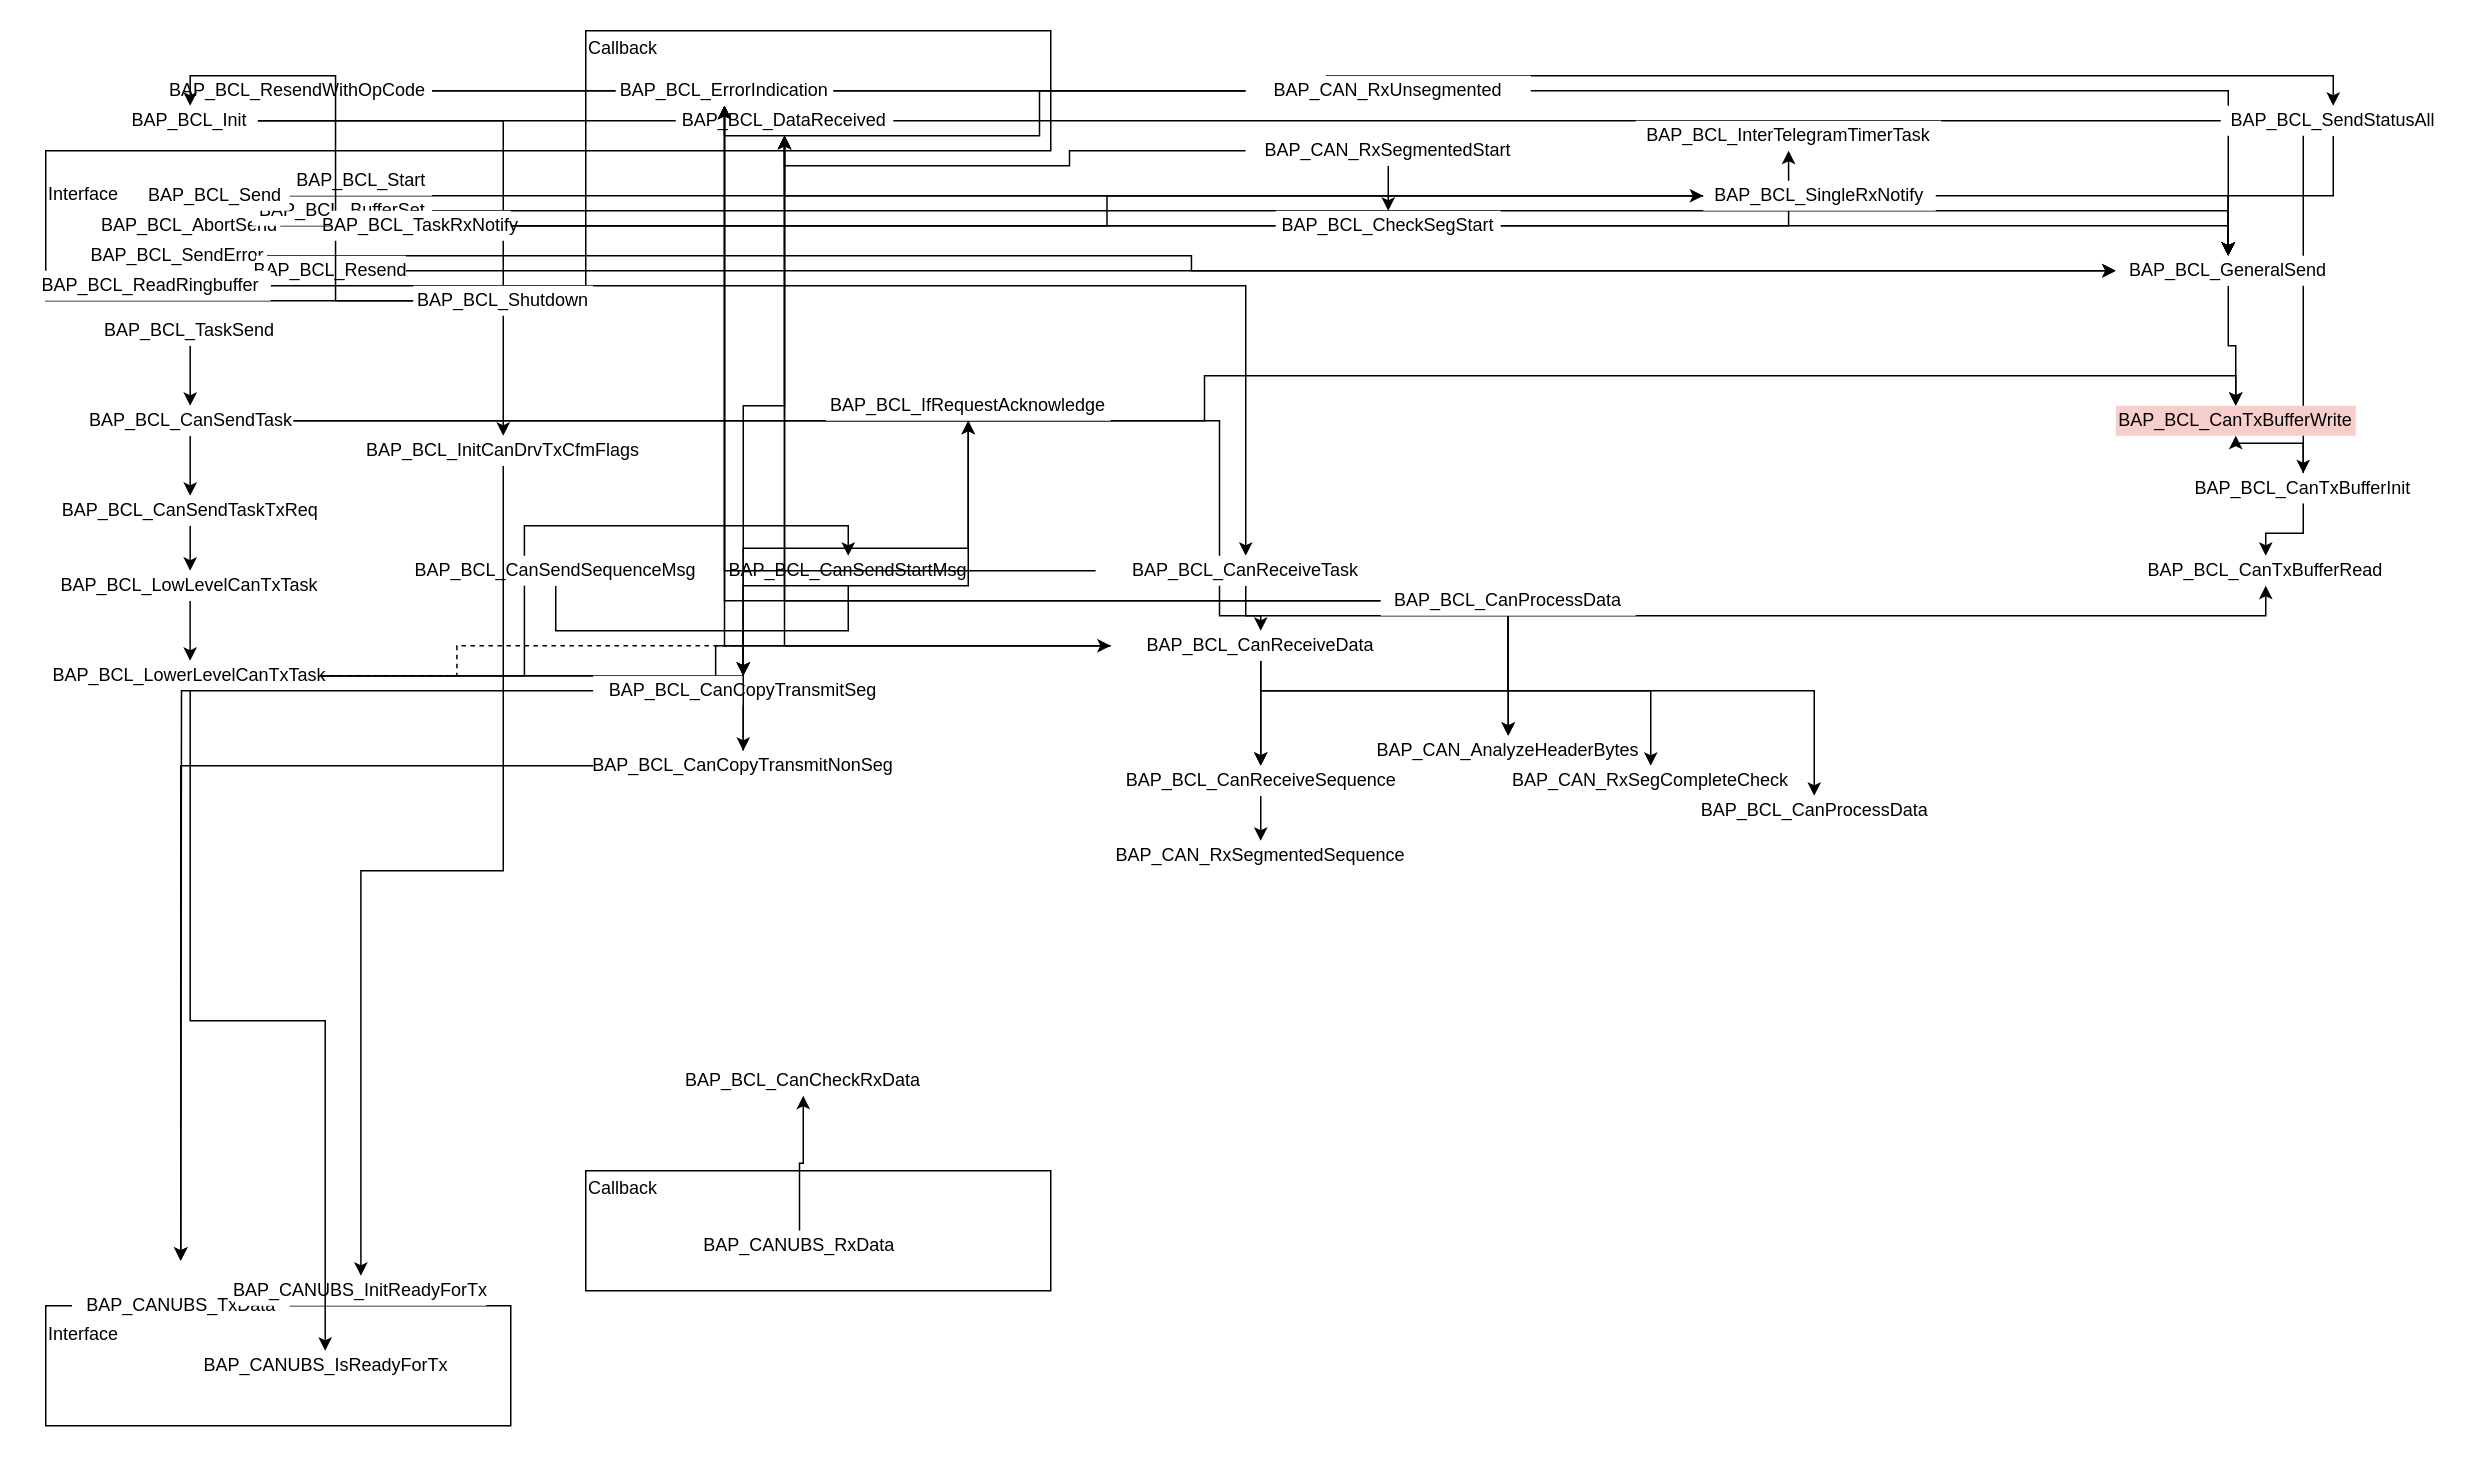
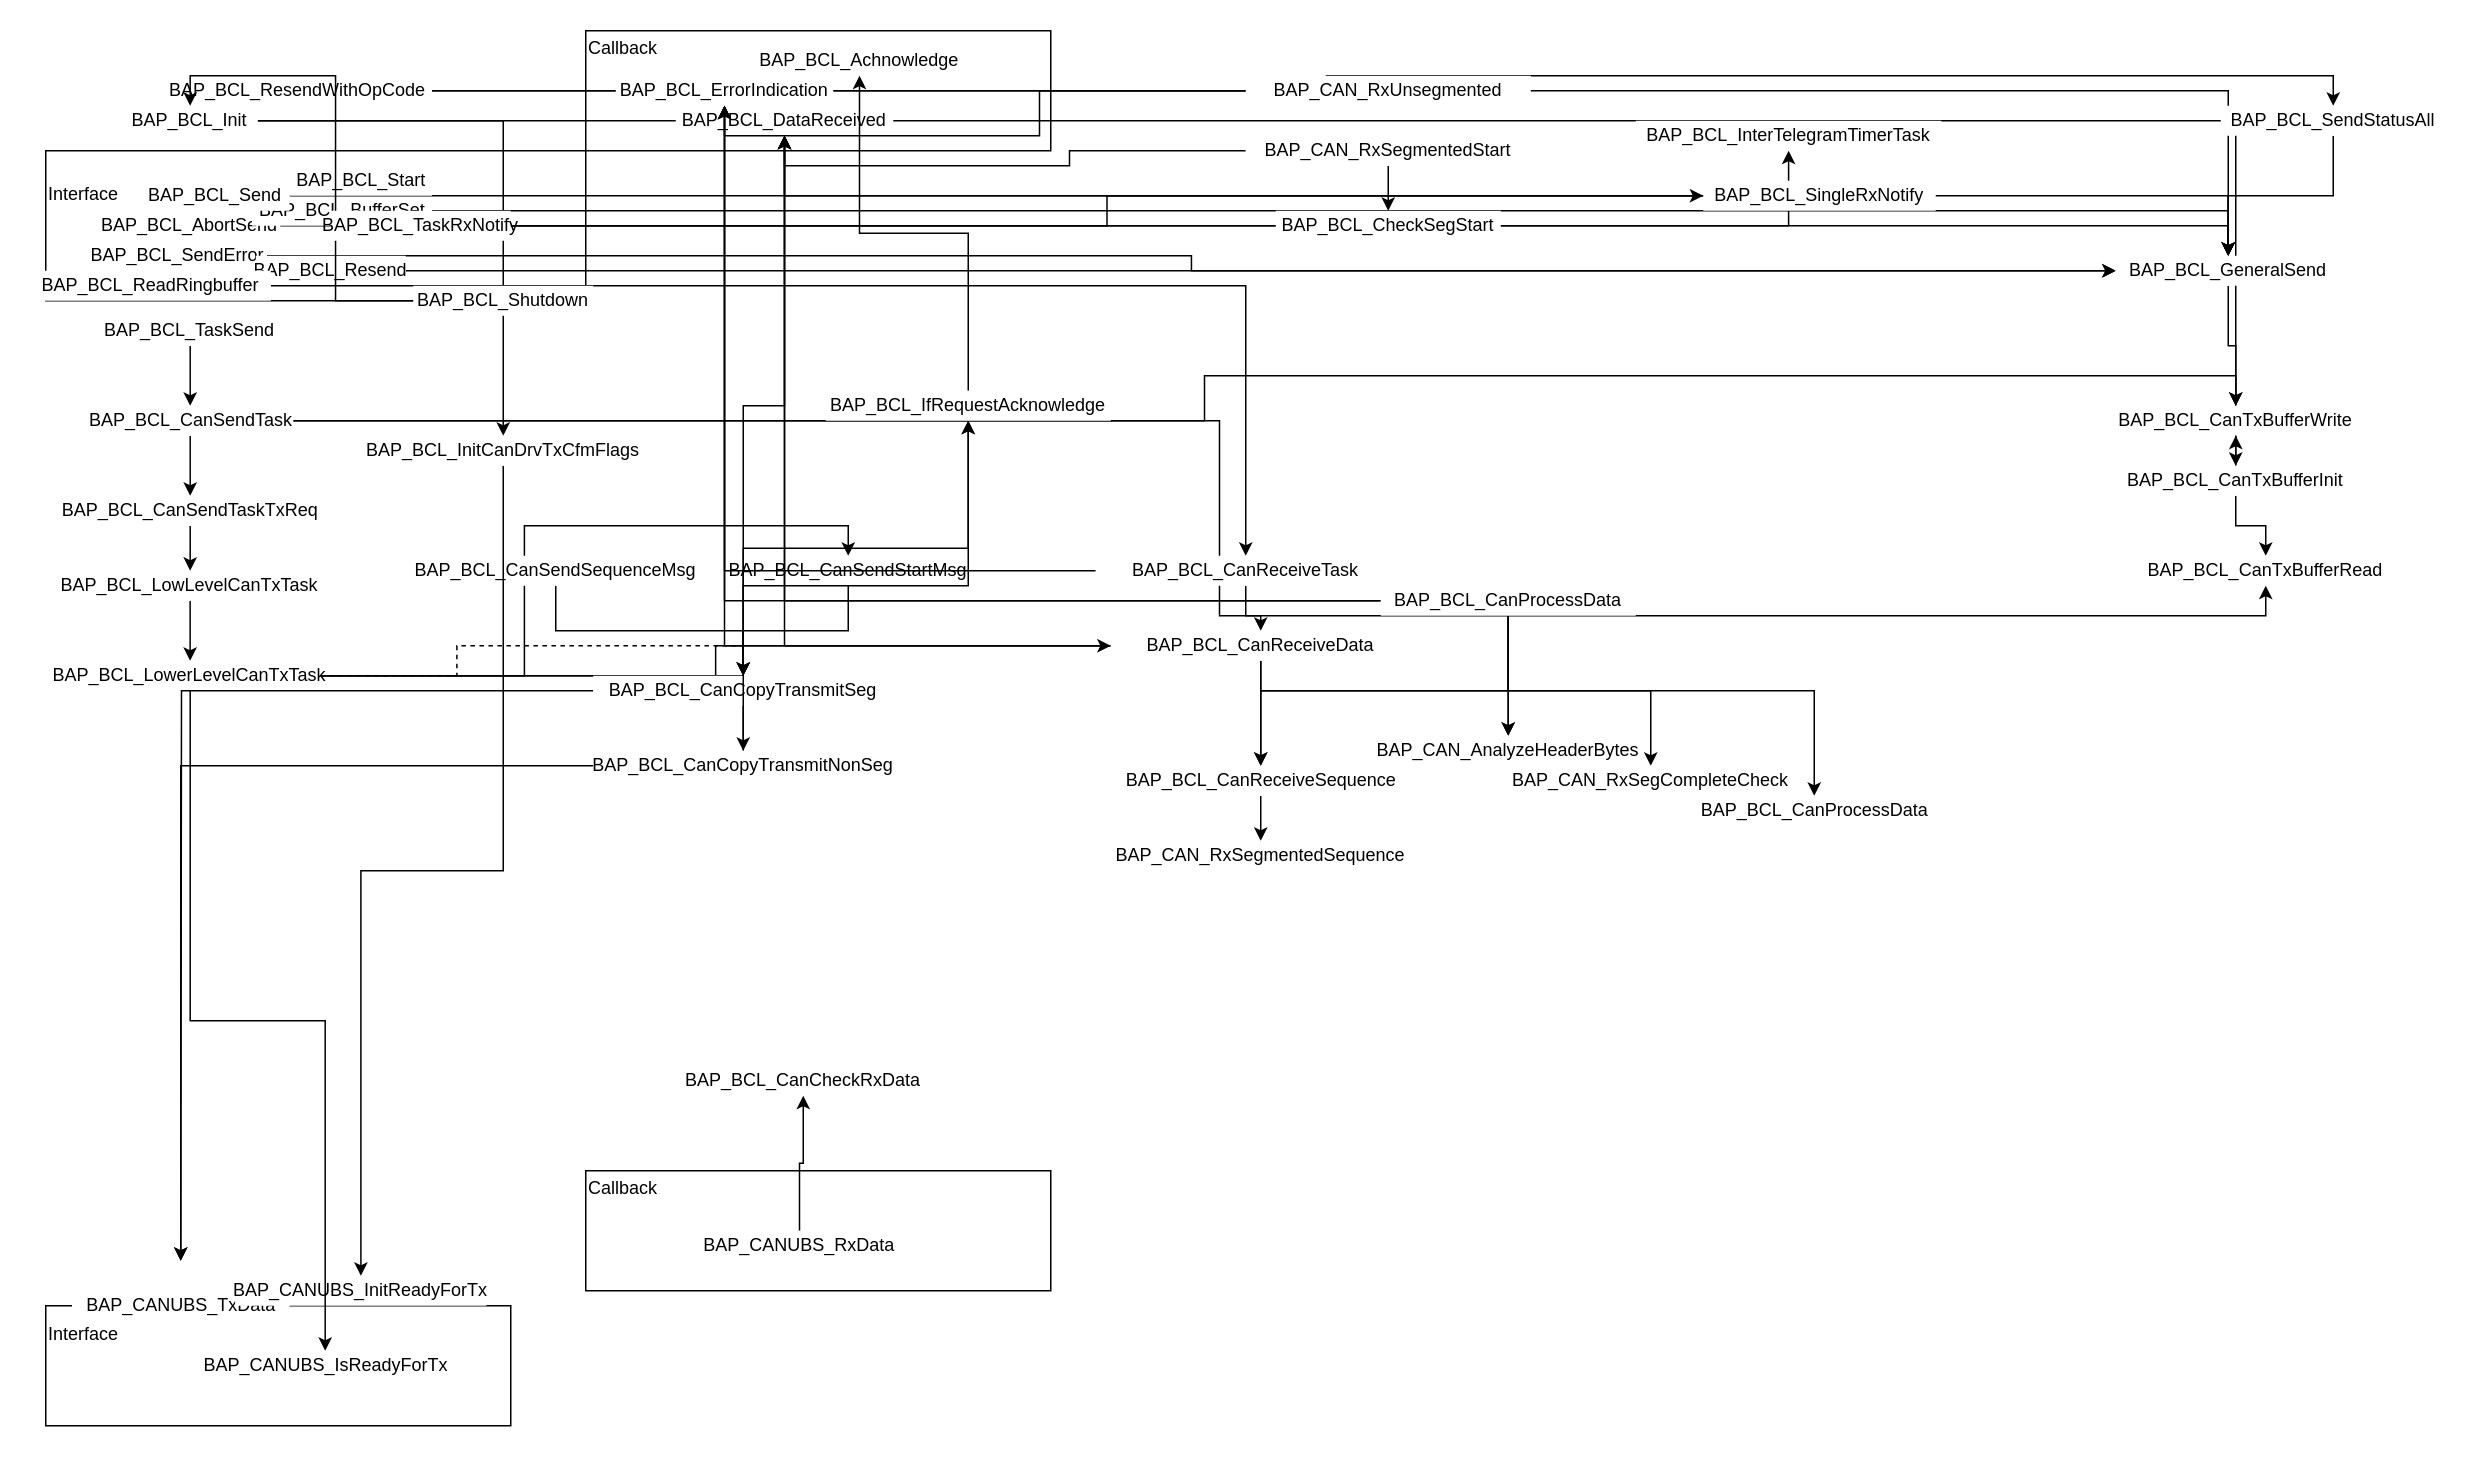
none -> (860, 61)
none -> (919, 233)
(2236, 421) -> (2236, 421)
(2303, 488) -> (2236, 481)
